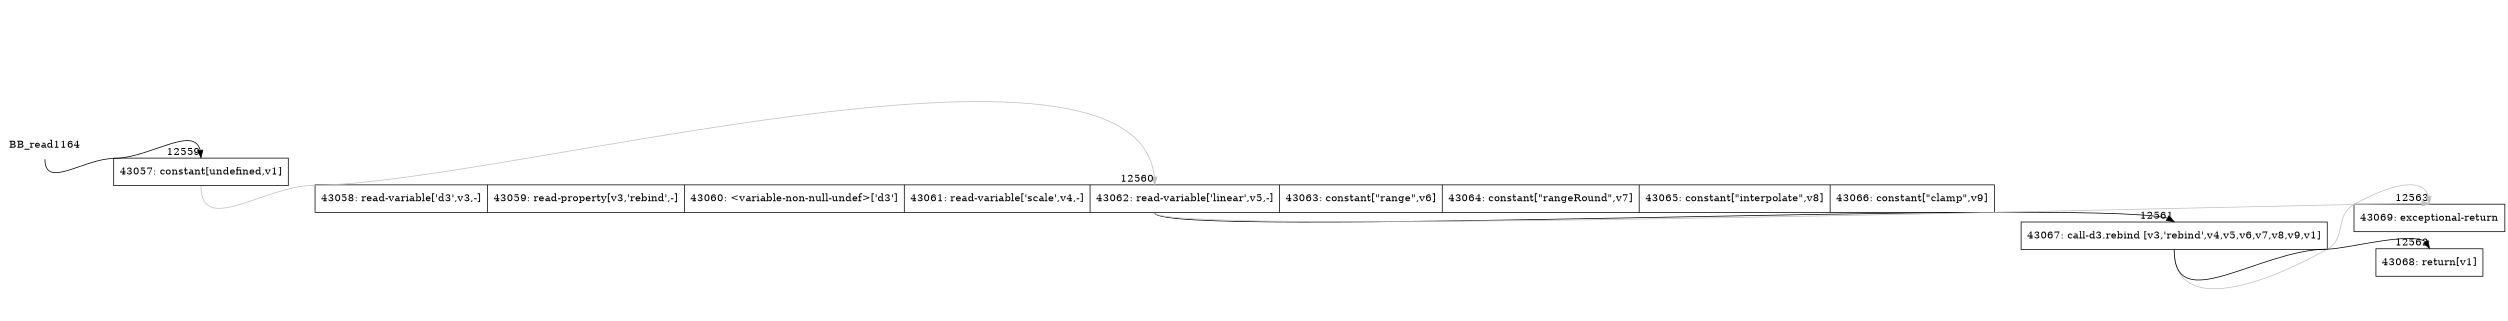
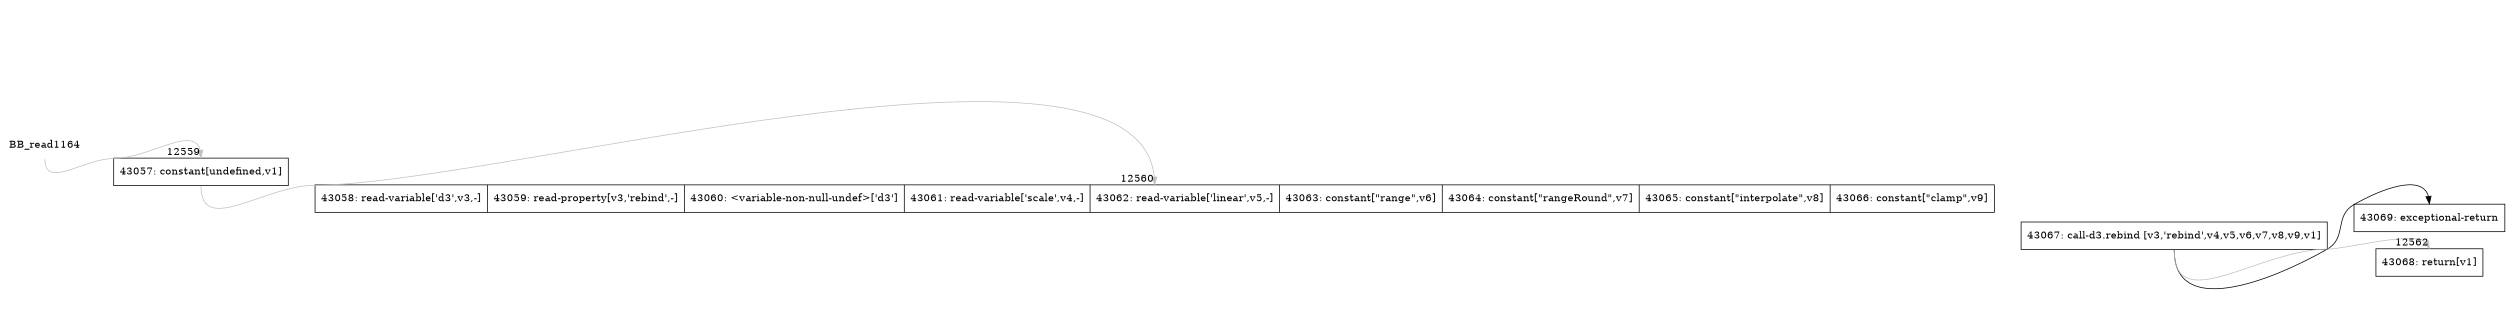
(121, 158) -> (121, 158)
(1661, 217) -> none
(1788, 217) -> none
(2289, 255) -> (2289, 255)
(2306, 260) -> (2306, 260)
